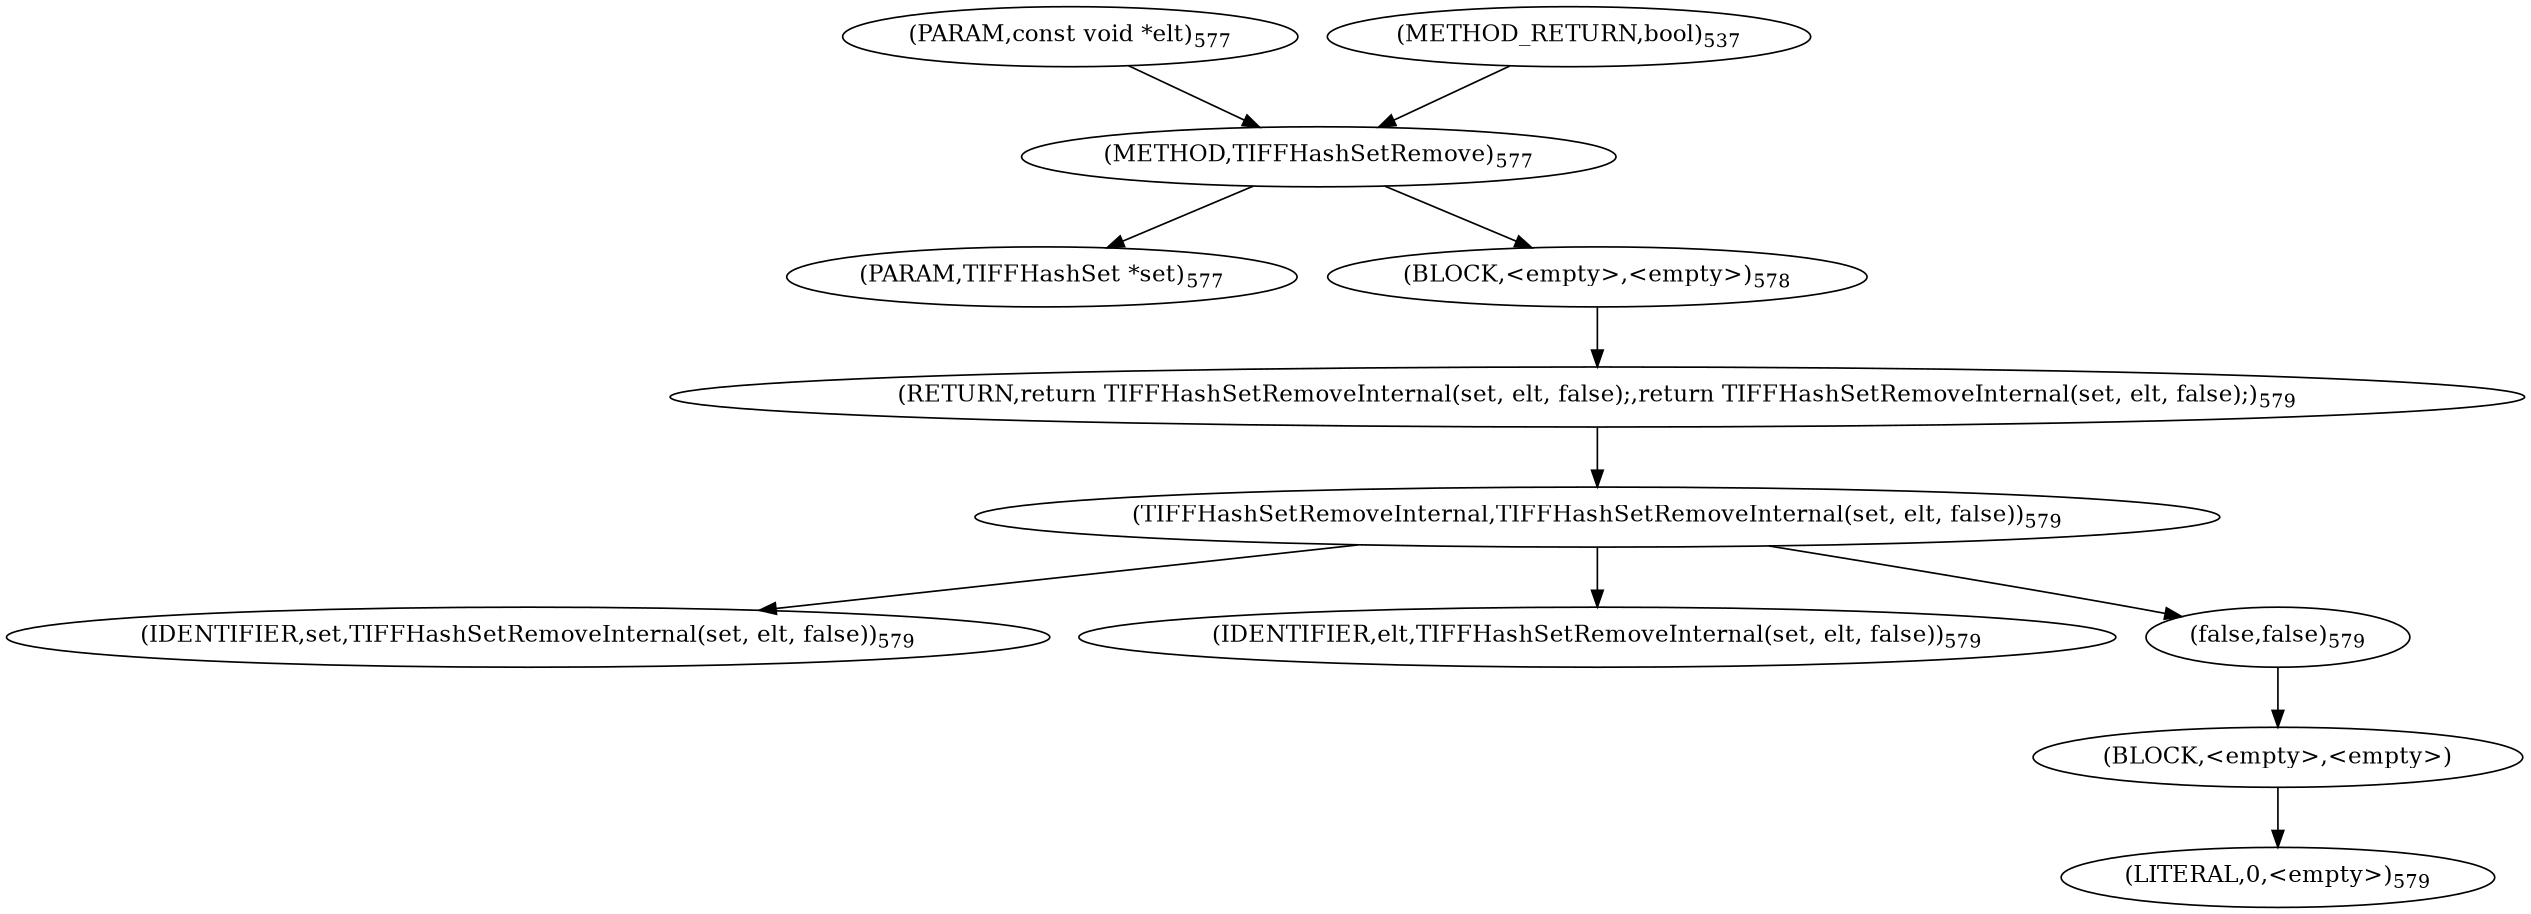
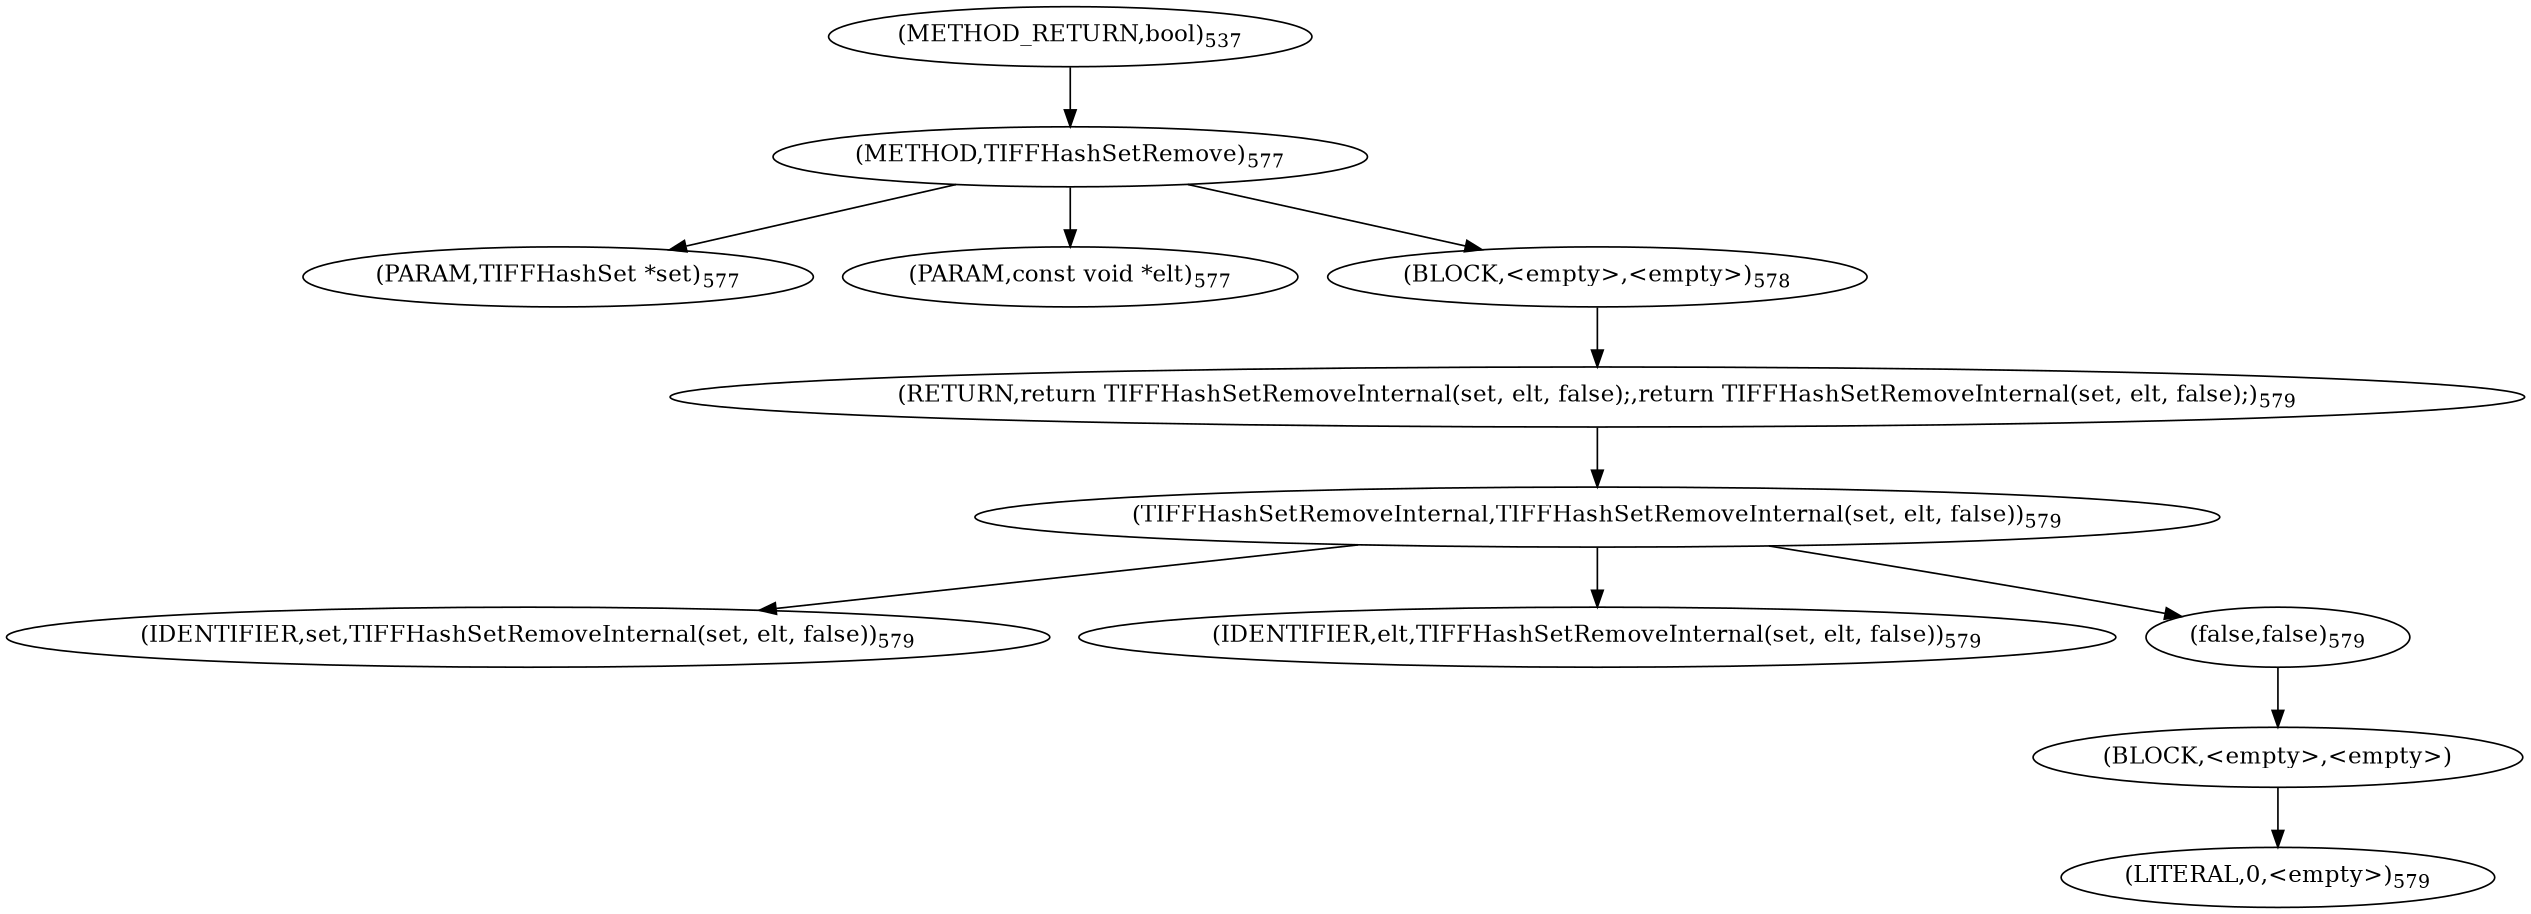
(1186, 93) -> (1070, 209)
